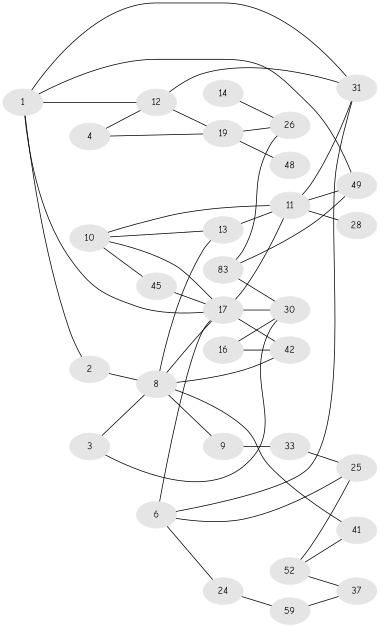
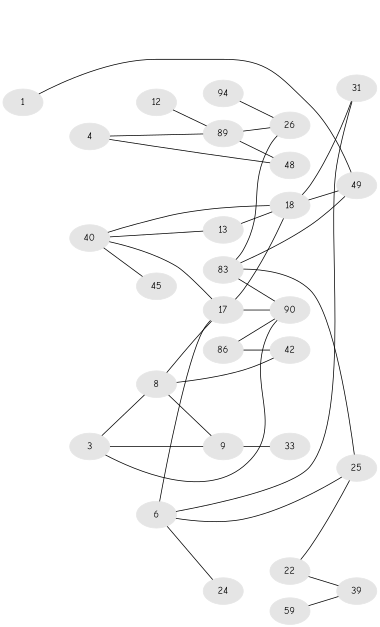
(185, 3) -> none
(252, 68) -> none
(223, 93) -> (223, 93)
(90, 102) -> none
(123, 119) -> (190, 152)
(223, 134) -> (223, 134)
(290, 205) -> (290, 205)
(357, 225) -> none
(90, 238) -> (90, 238)
(70, 259) -> none
(190, 298) -> none
(179, 303) -> none
(290, 310) -> (290, 310)
(252, 327) -> none
(223, 350) -> (223, 350)
(90, 369) -> none
none -> (157, 446)
(323, 457) -> (329, 329)
(357, 530) -> none
(290, 571) -> (290, 571)
(357, 591) -> (357, 591)
(257, 601) -> none
